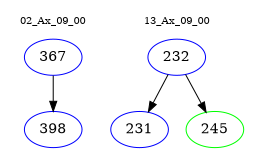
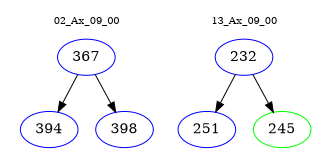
none -> (49, 130)
(140, 130) -> (207, 130)
